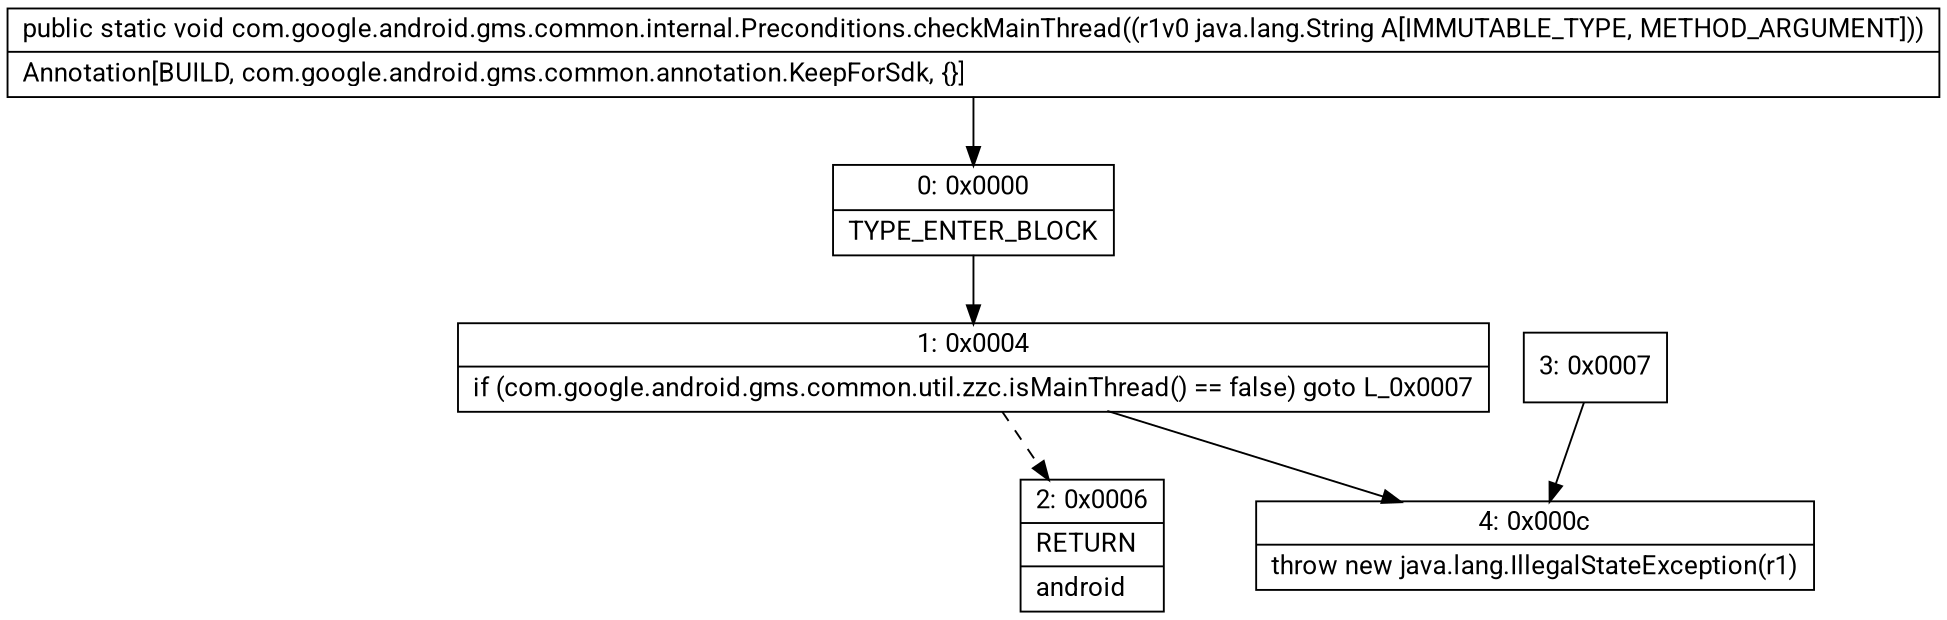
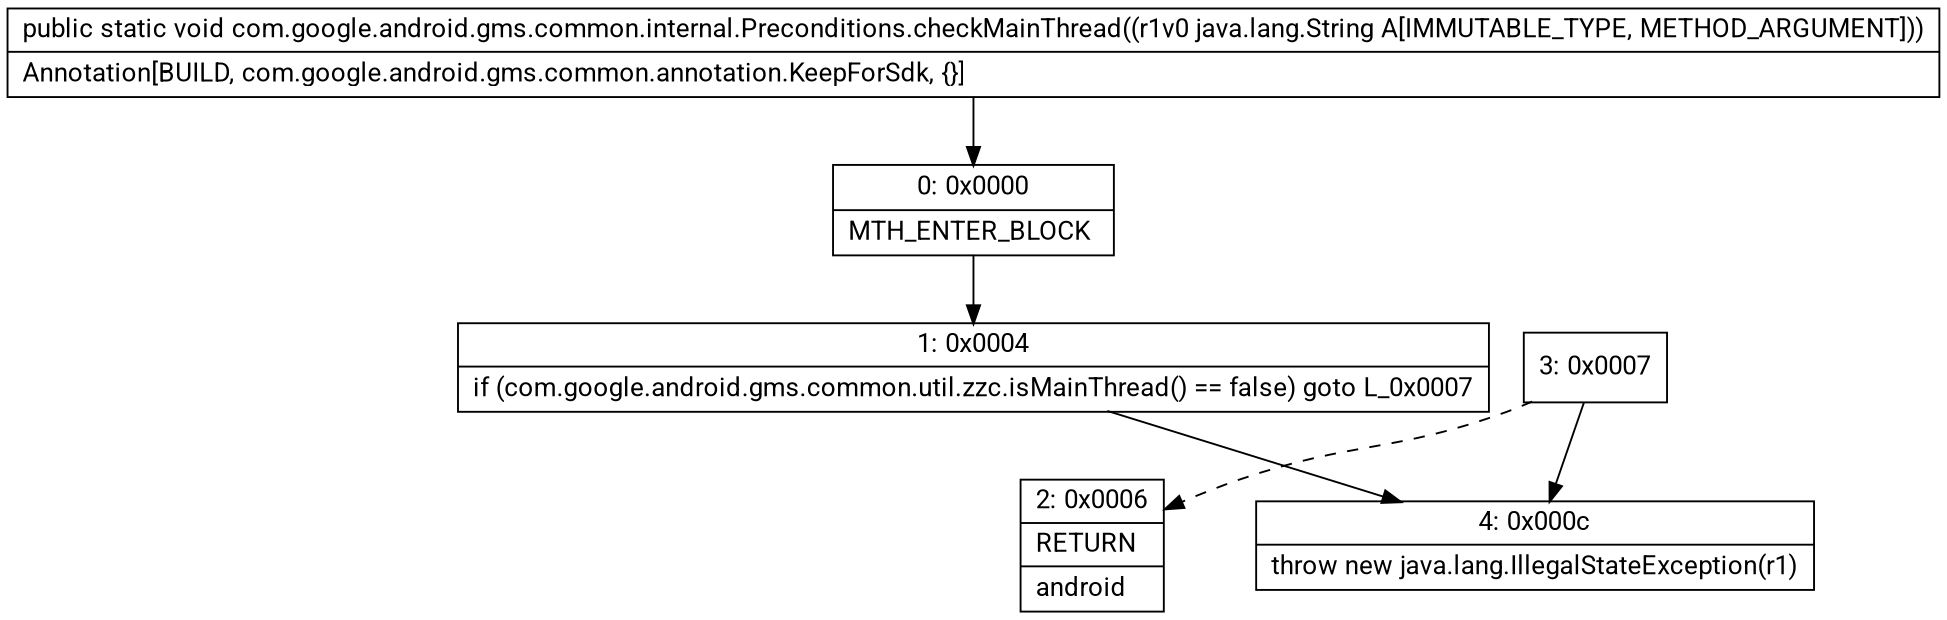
(973, 232) -> (971, 232)
(1020, 438) -> (1357, 450)
